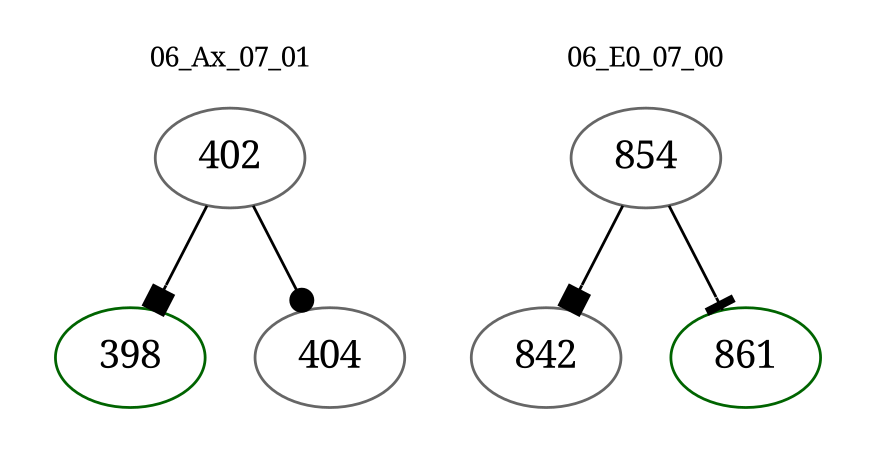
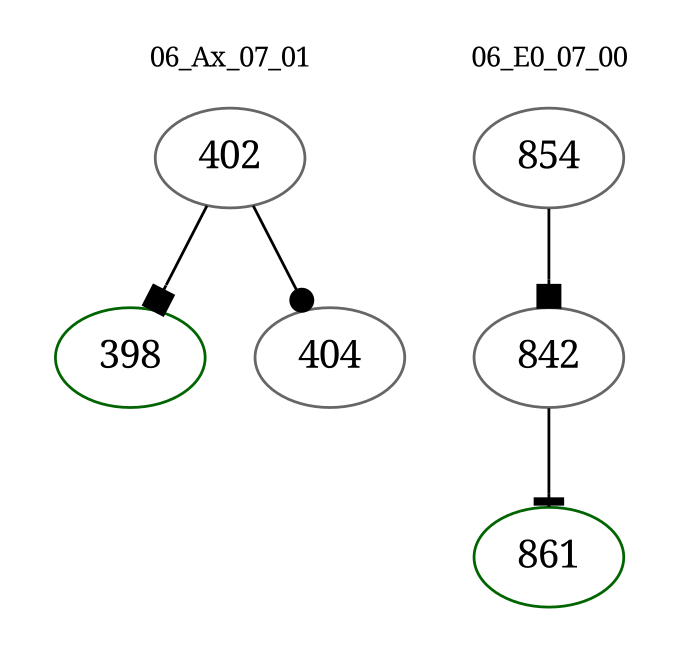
(693, 251) -> (549, 451)
